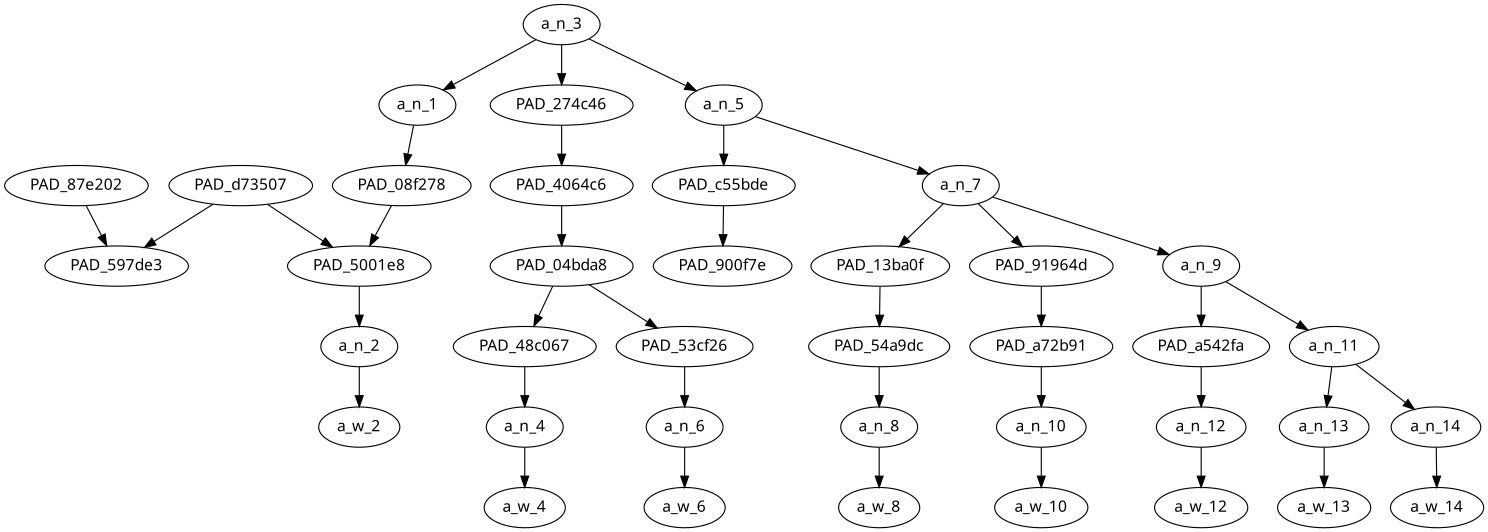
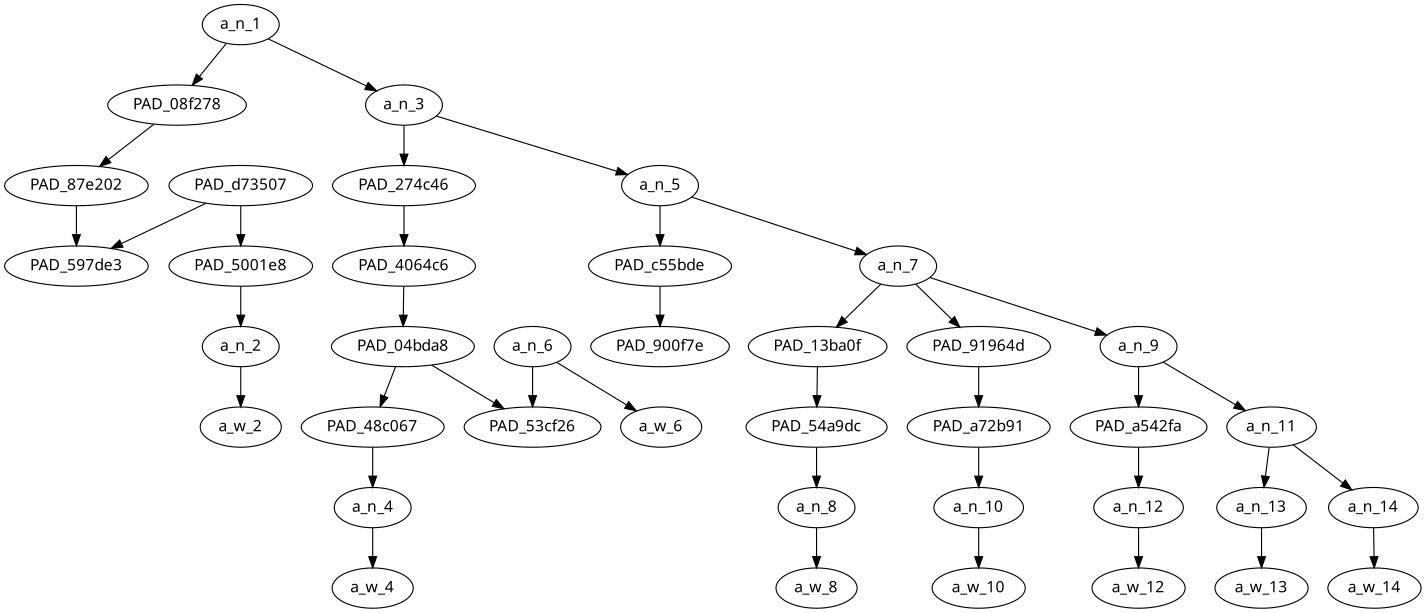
(495, 62) -> (317, 62)
(383, 221) -> (131, 142)
(685, 381) -> (533, 381)
